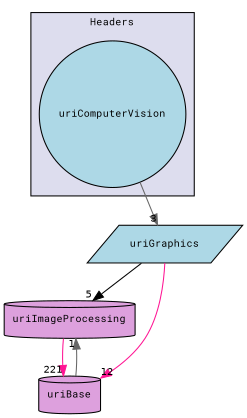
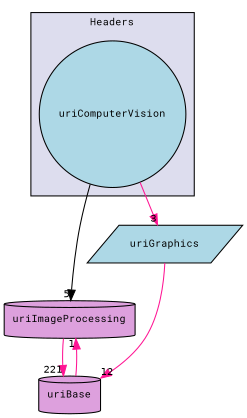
(148, 203) -> (148, 203)
(121, 279) -> (78, 237)
(77, 363) -> (77, 363)
